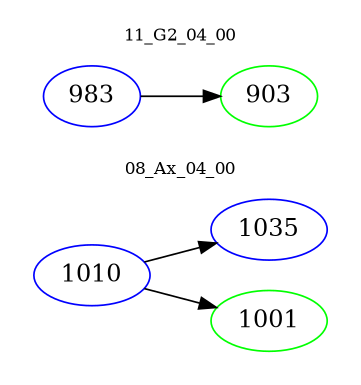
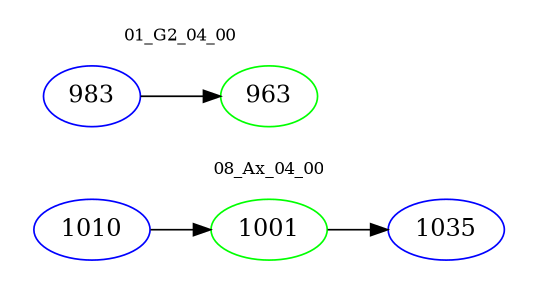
(181, 36) -> (181, 36)
(269, 96) -> (269, 96)
(172, 255) -> (349, 230)
